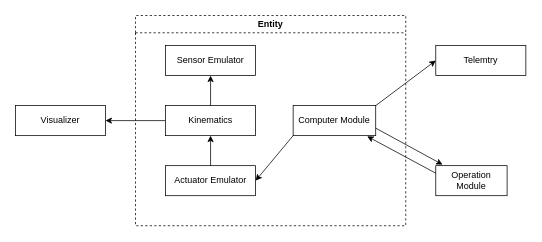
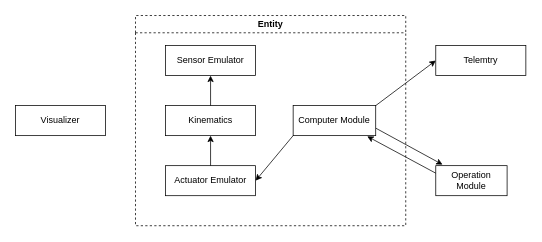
(138, 120) -> none
